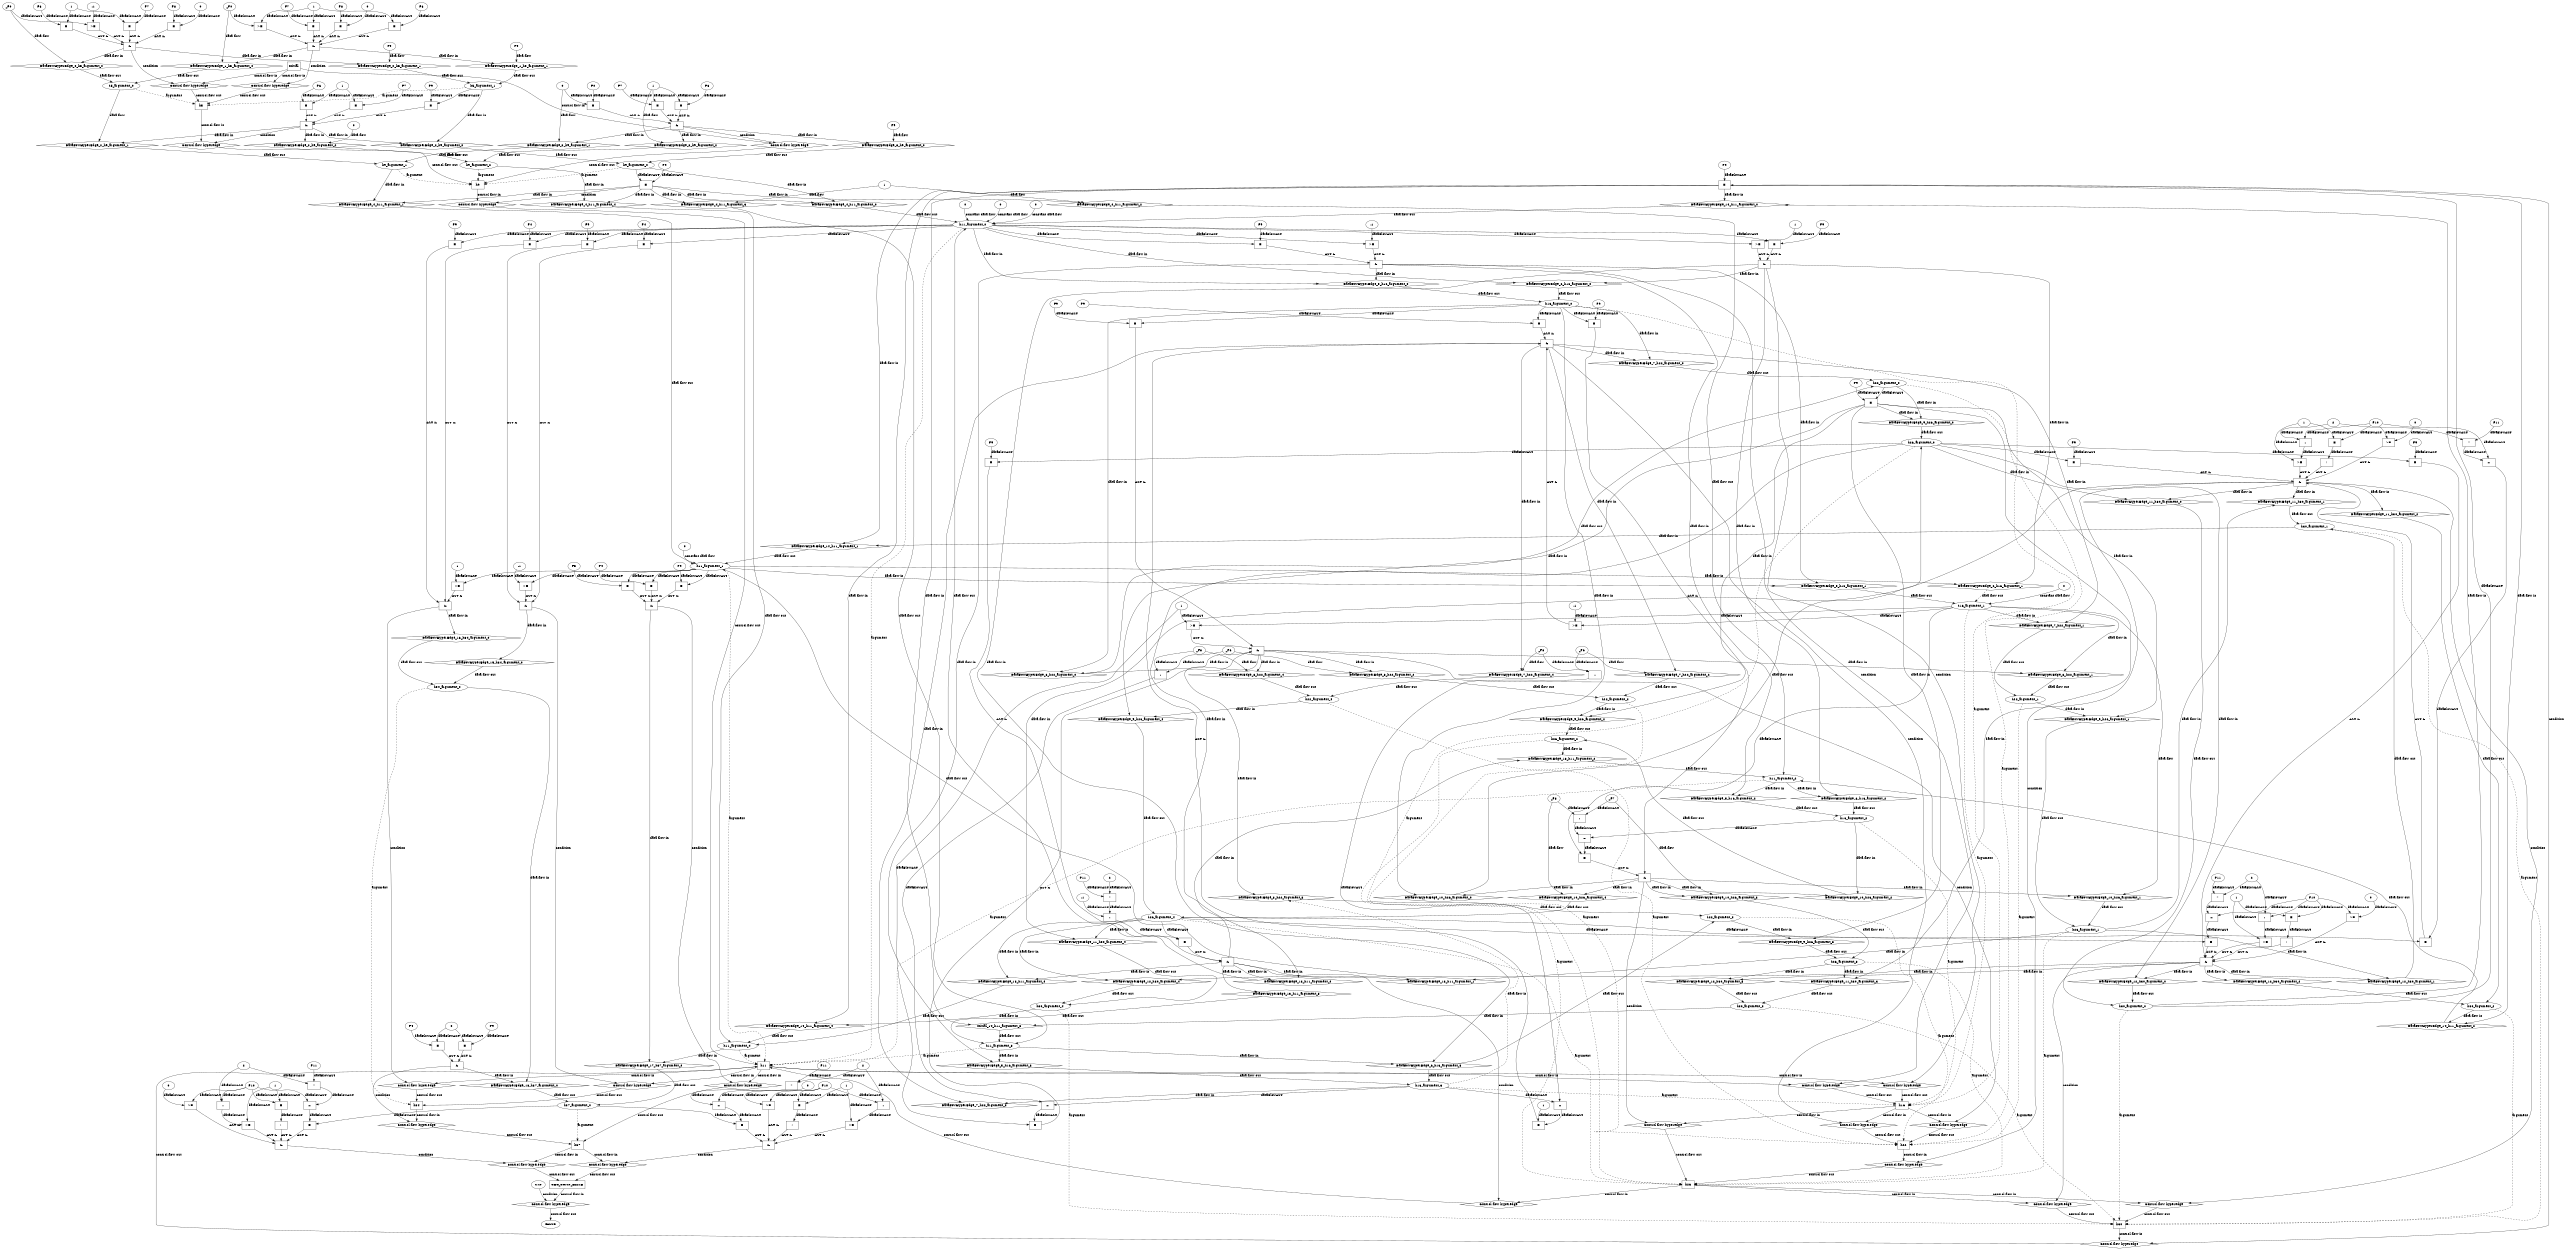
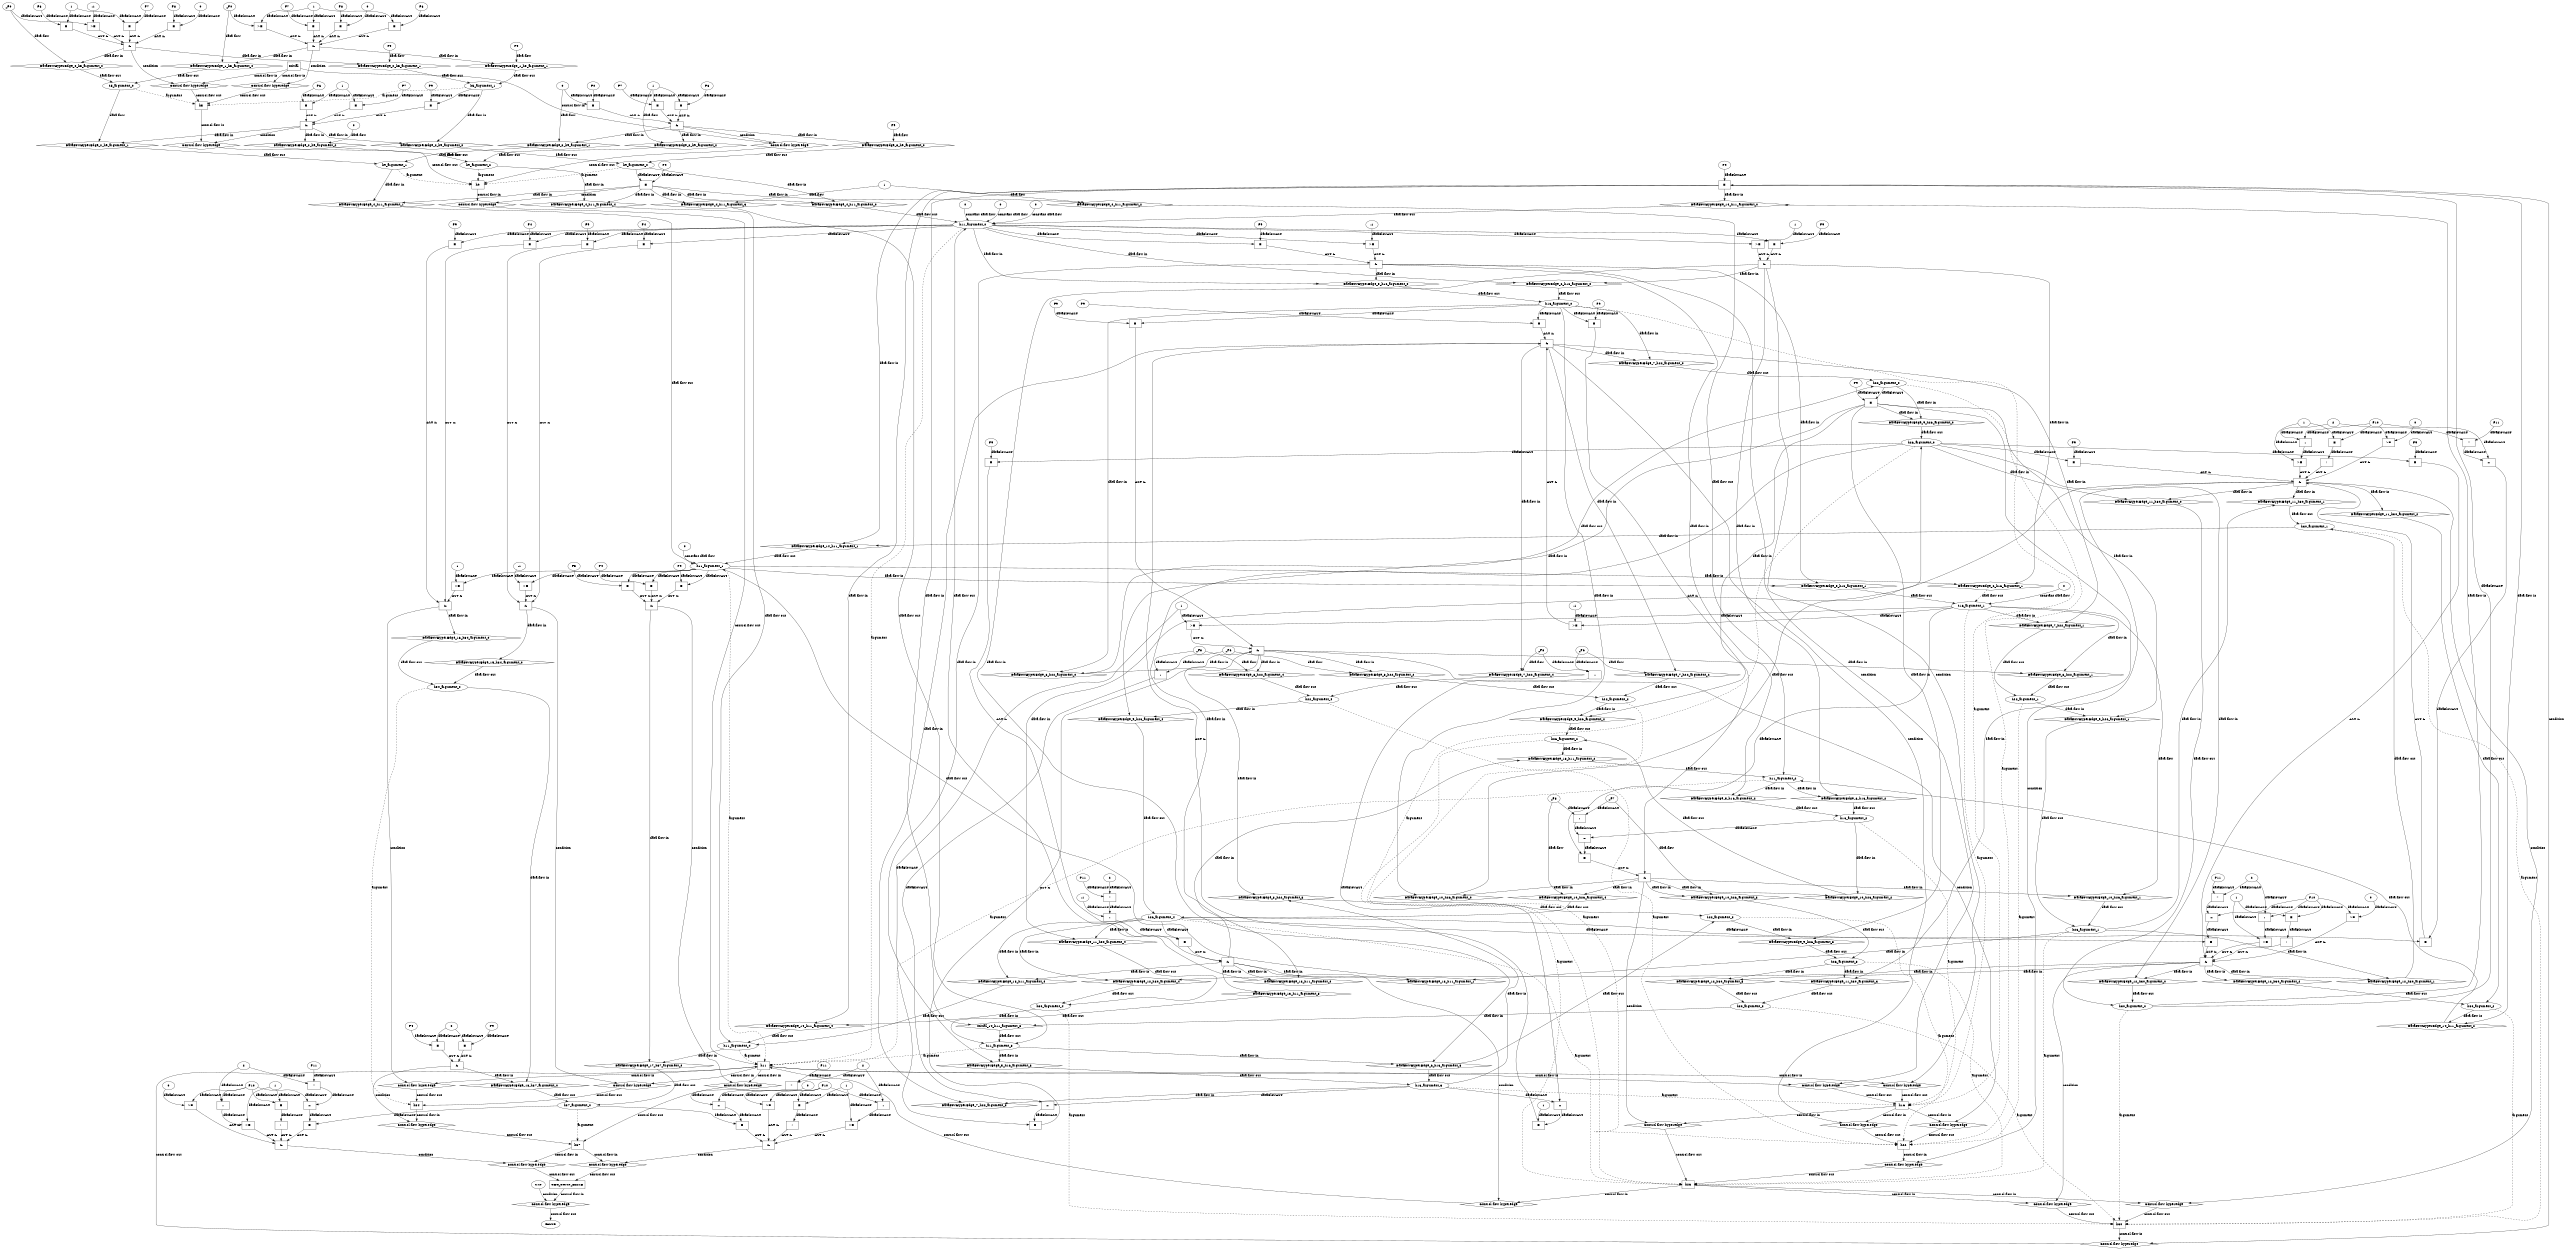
(1484, 951) -> (1484, 951)
